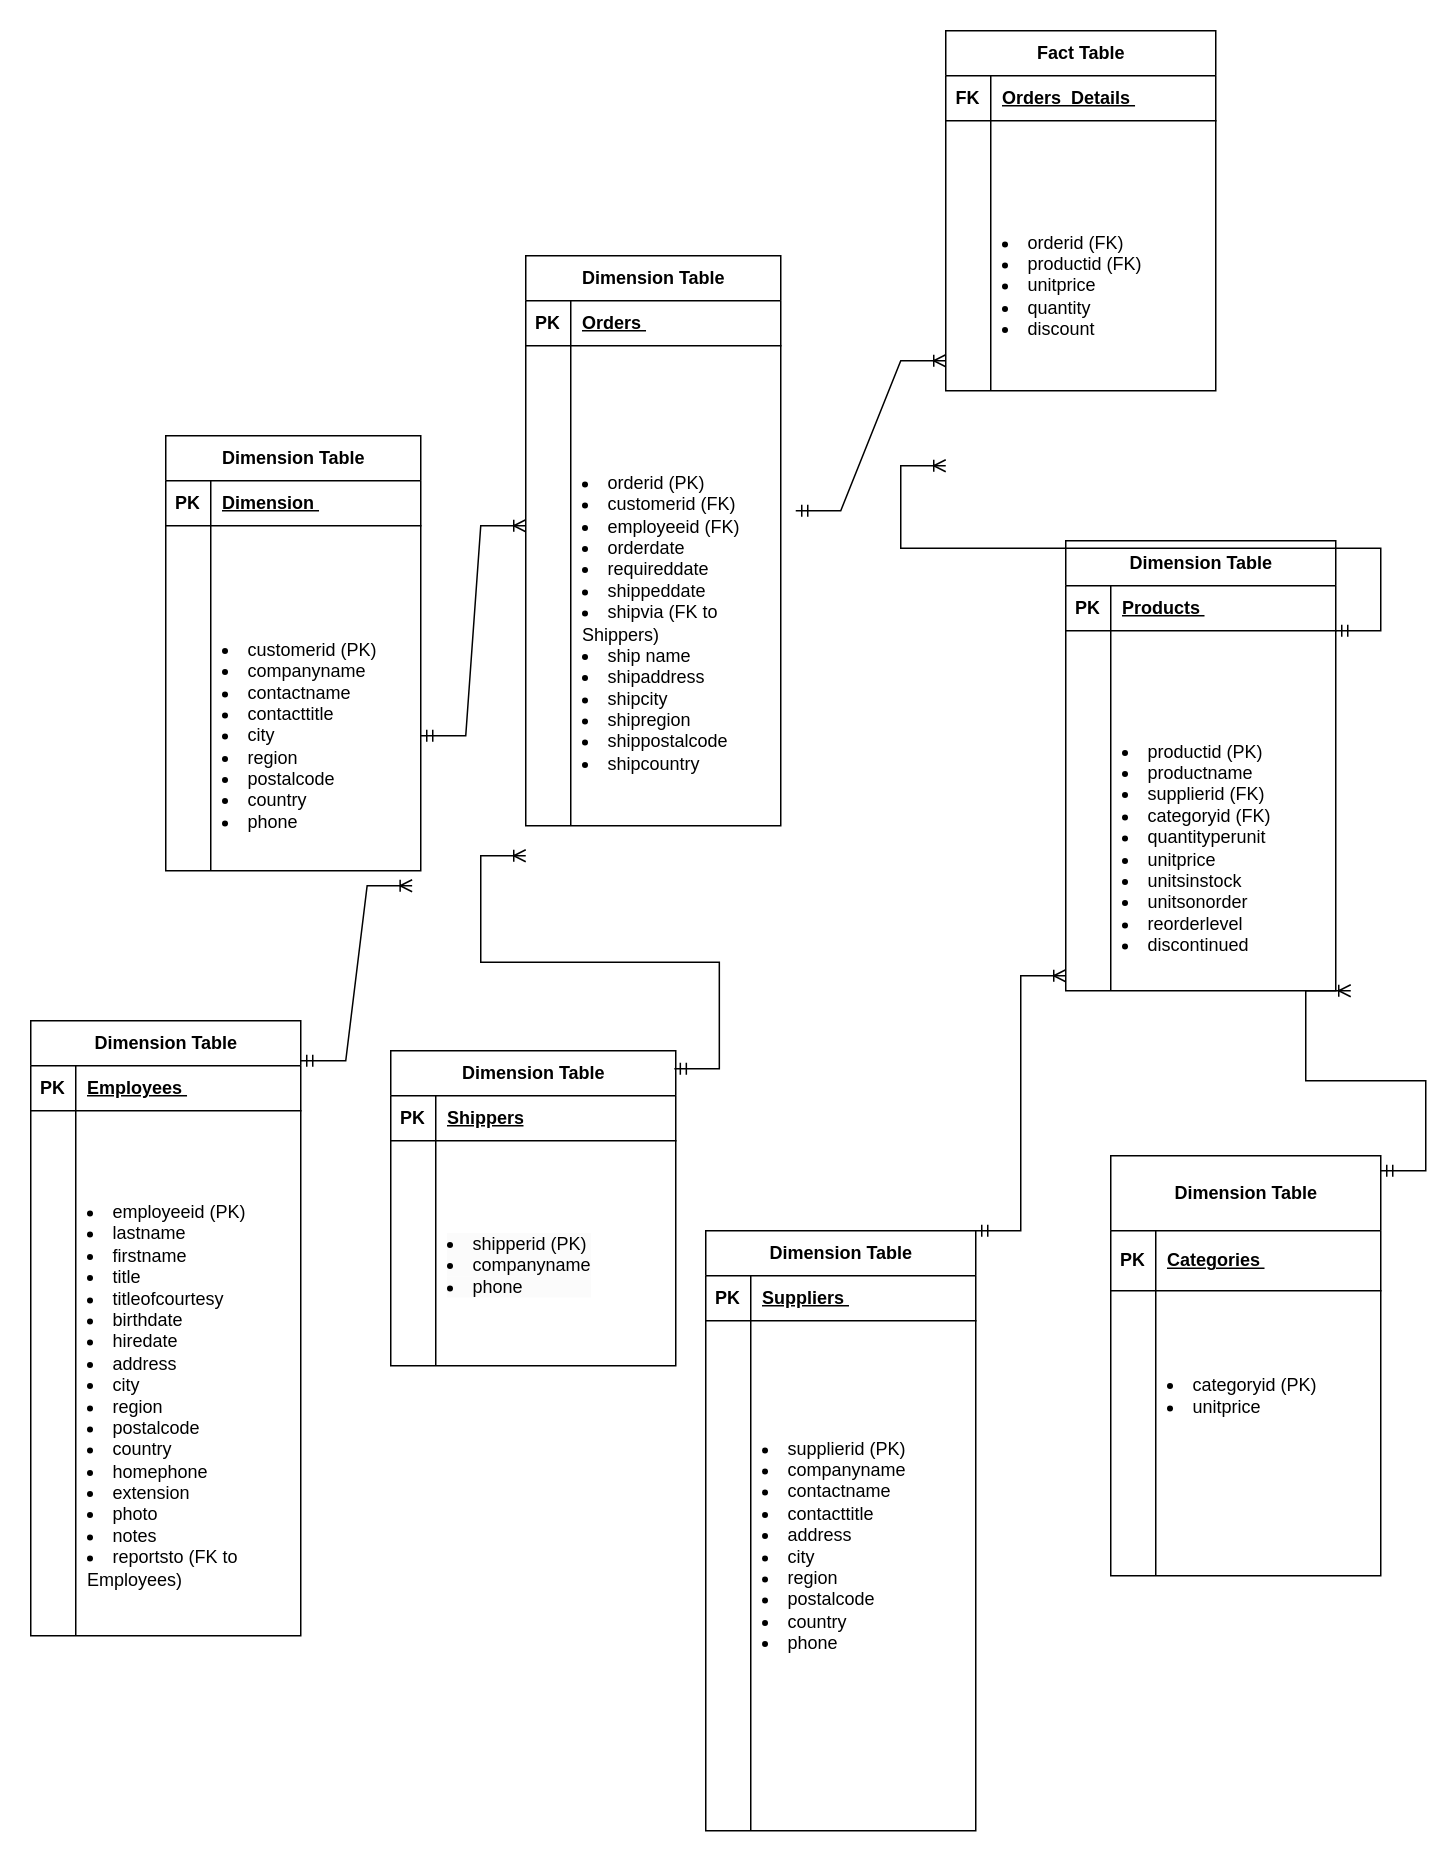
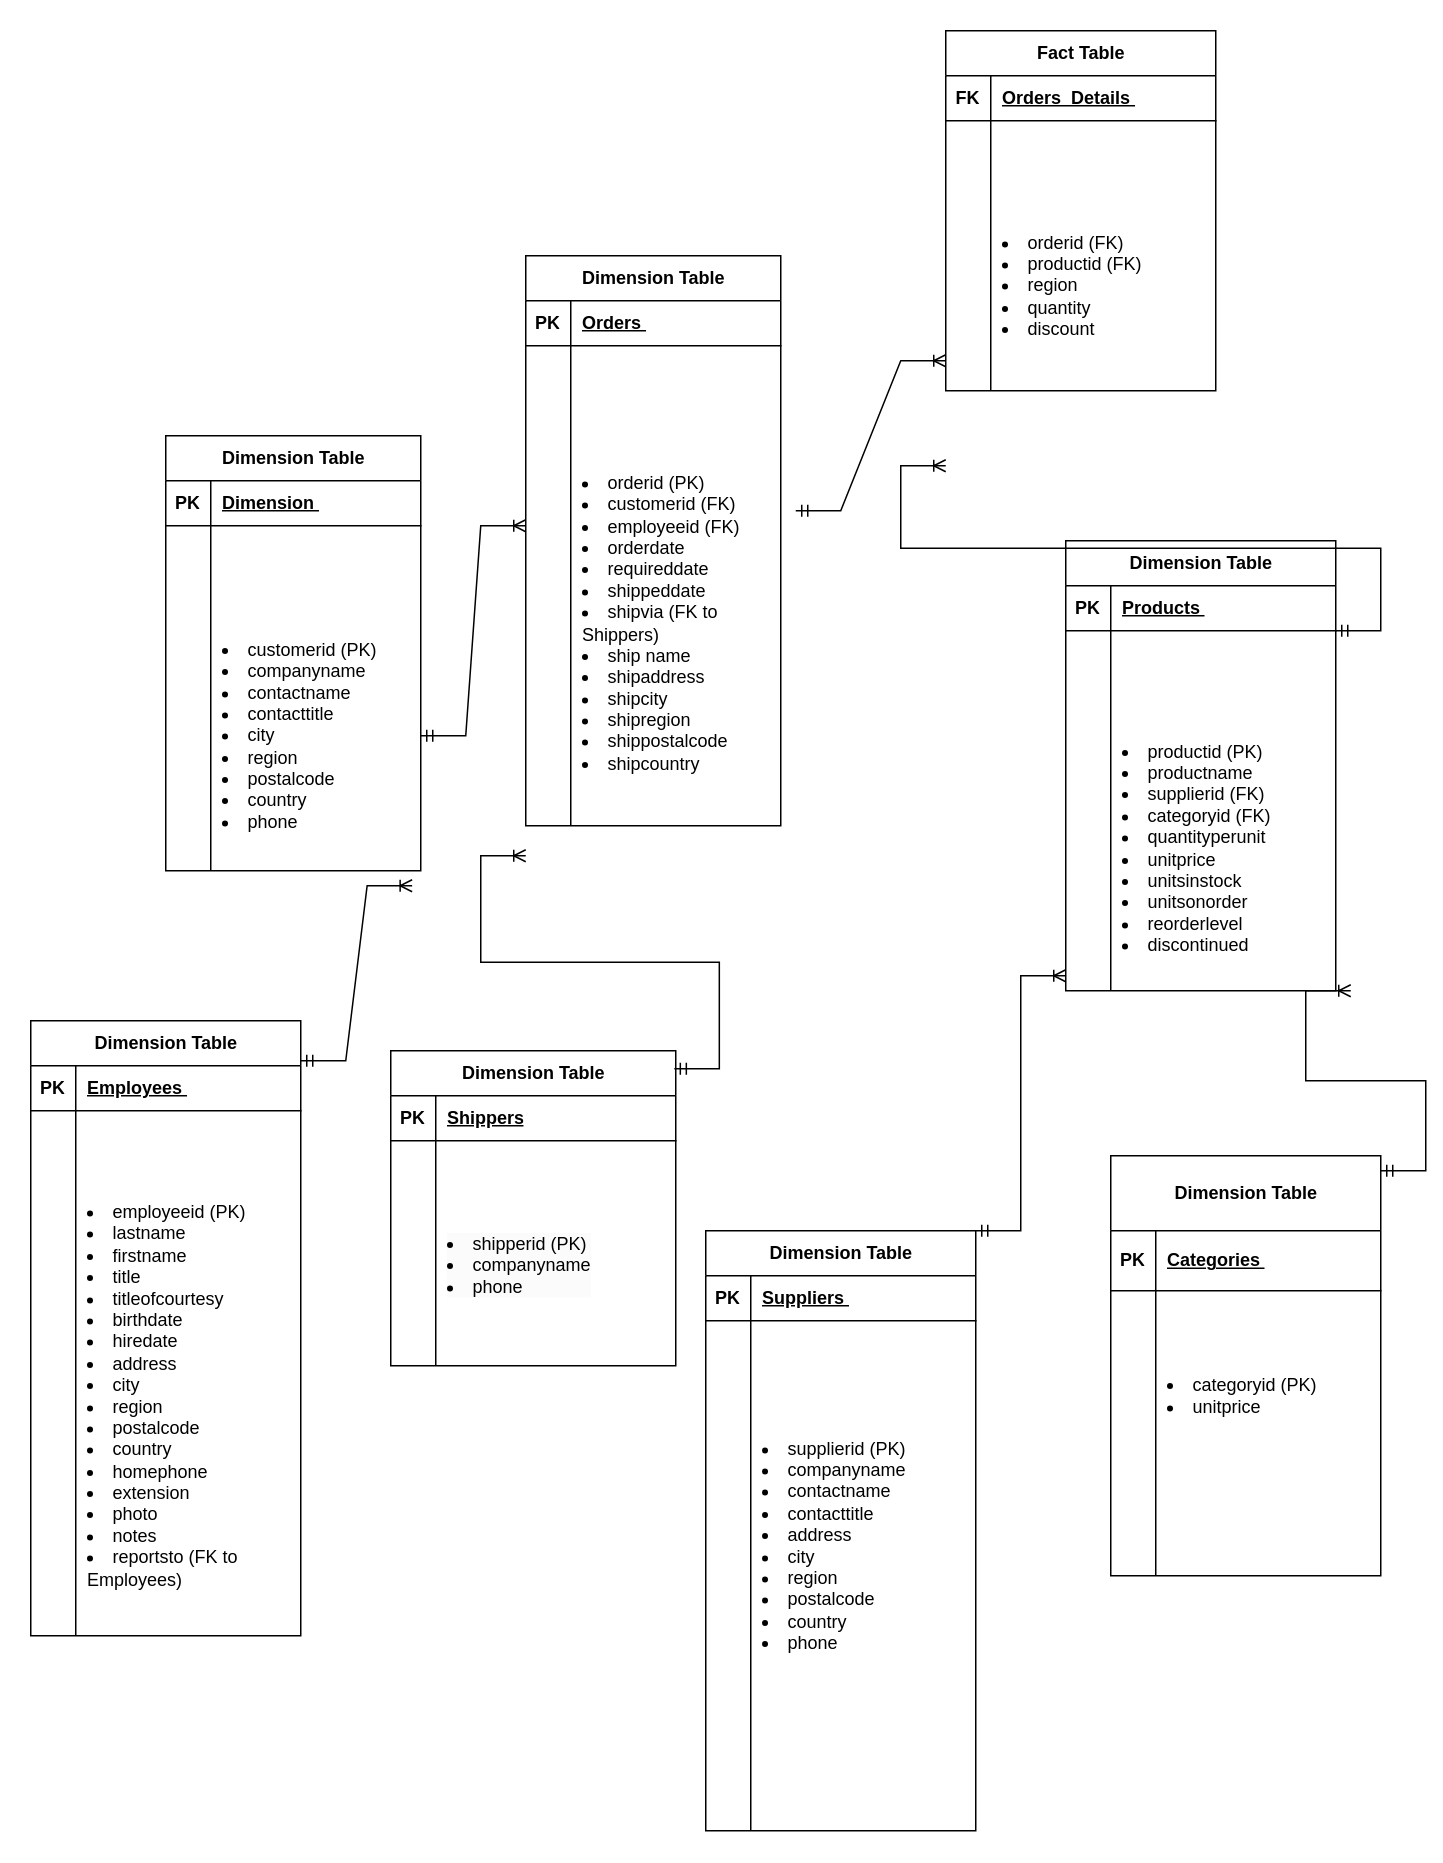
(1069, 286) -> (1069, 286)
